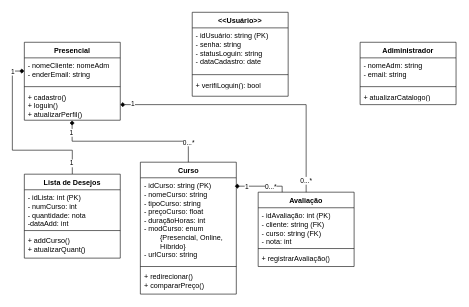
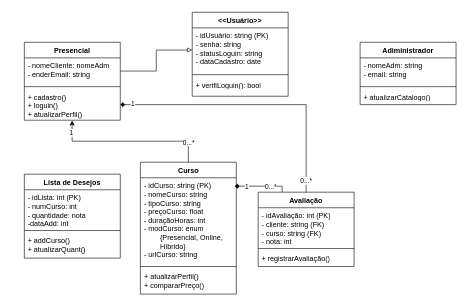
none -> (156, 62)
(12, 108) -> none
(72, 126) -> (72, 125)
(178, 282) -> (178, 282)
